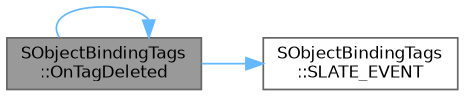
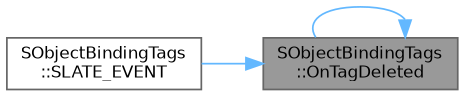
(224, 64) -> (224, 64)
